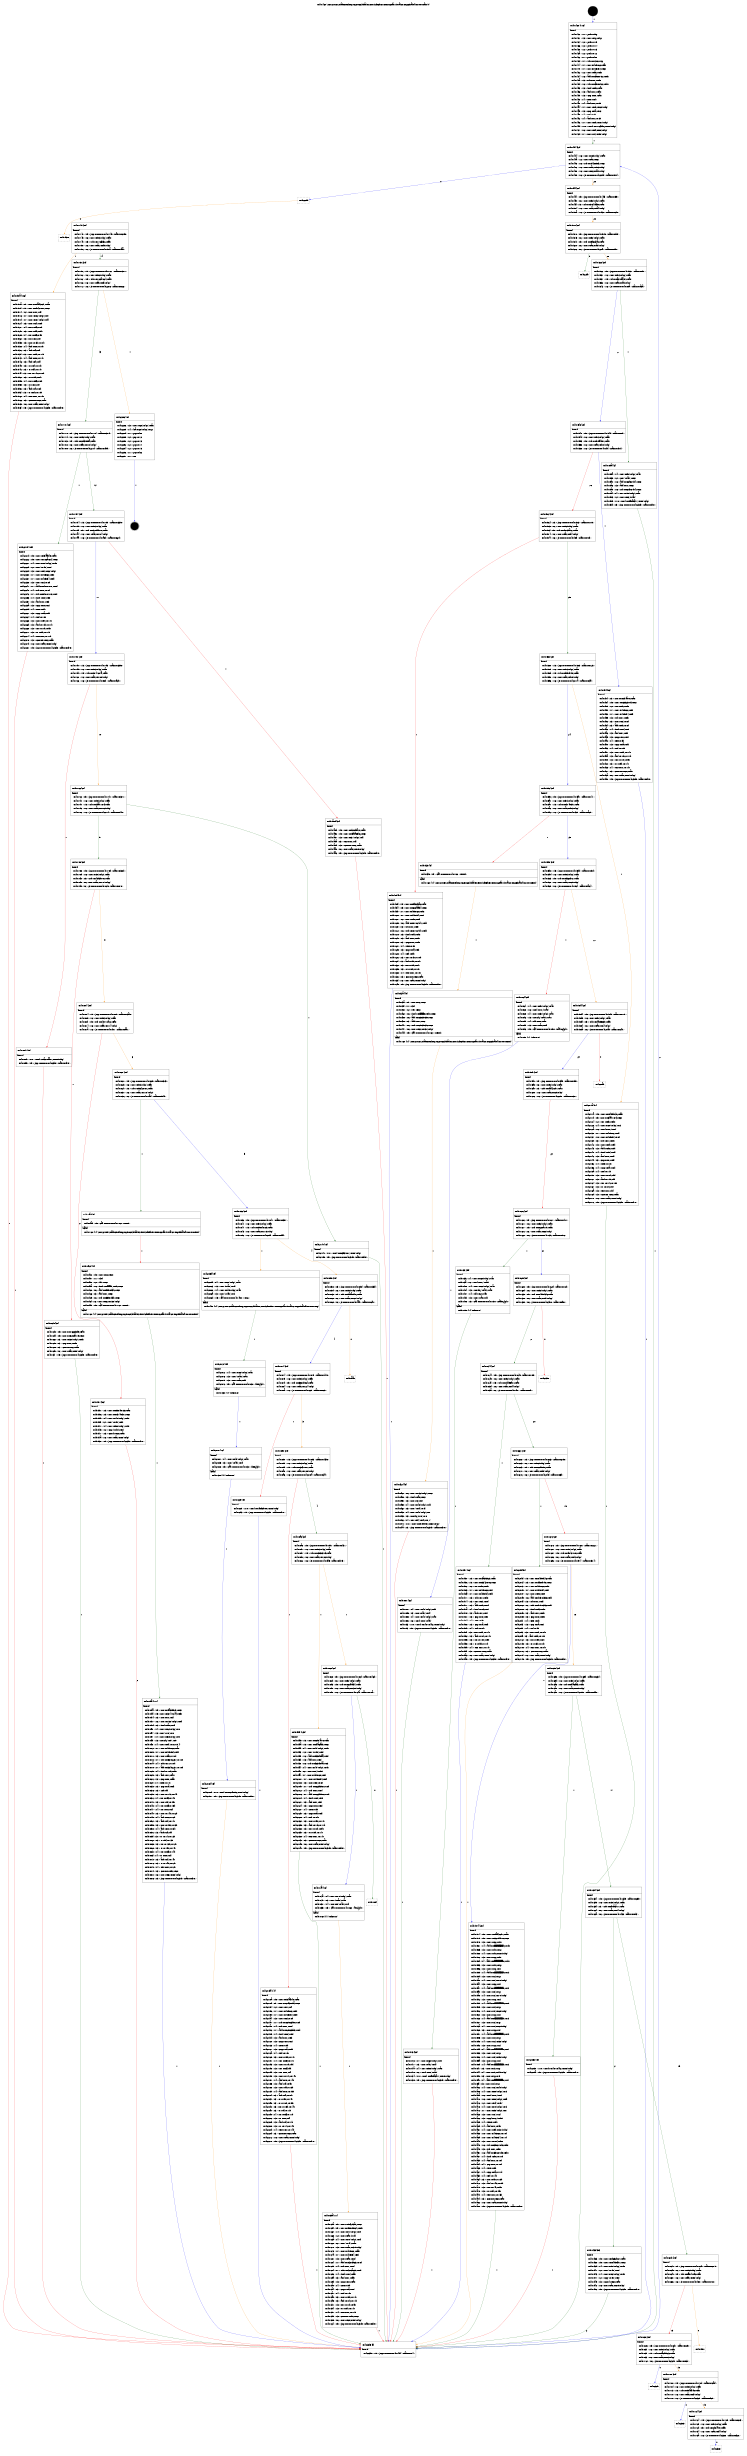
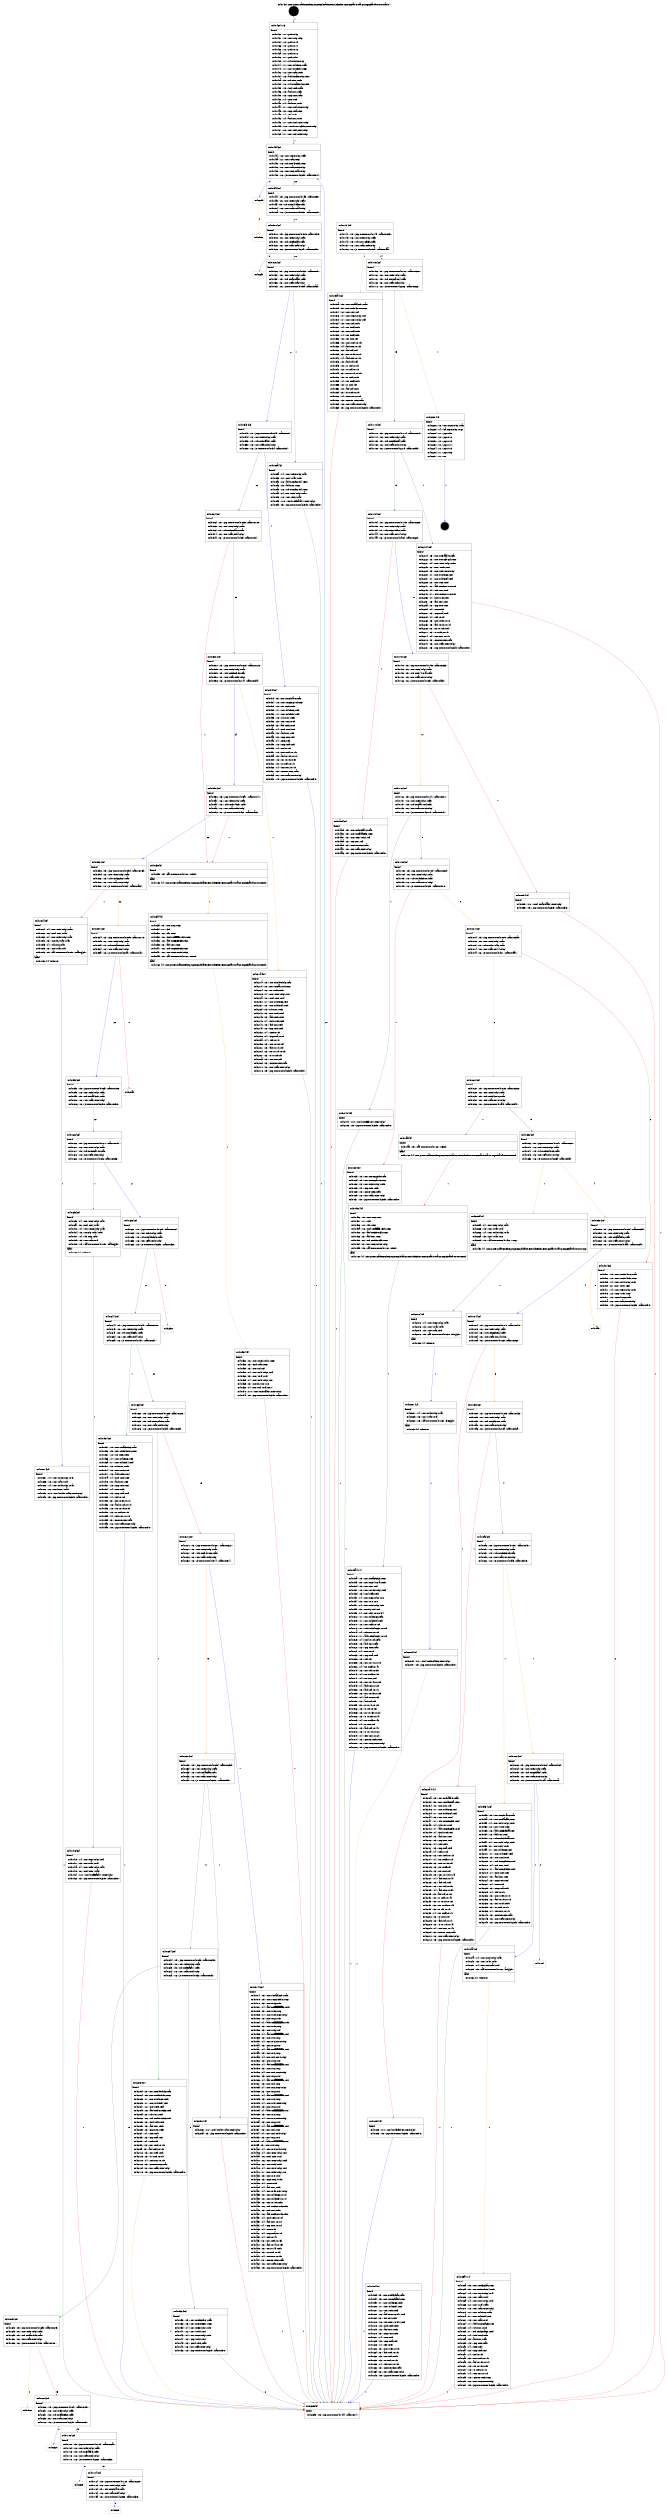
(583, 481) -> (249, 481)
(415, 685) -> (201, 700)
